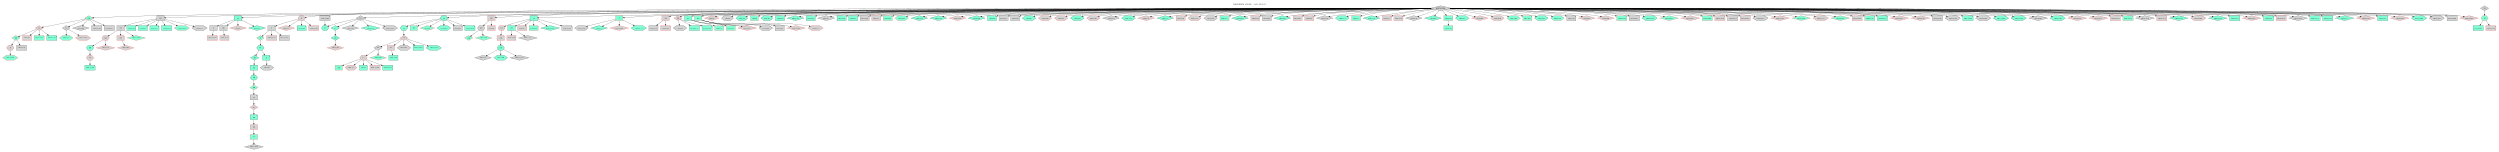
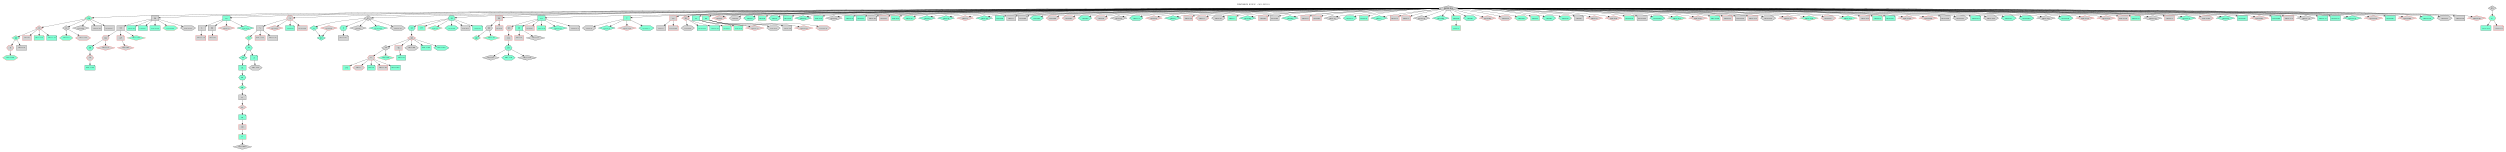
(325, 22) -> (343, 32)
(154, 28) -> none
(335, 42) -> (325, 33)
